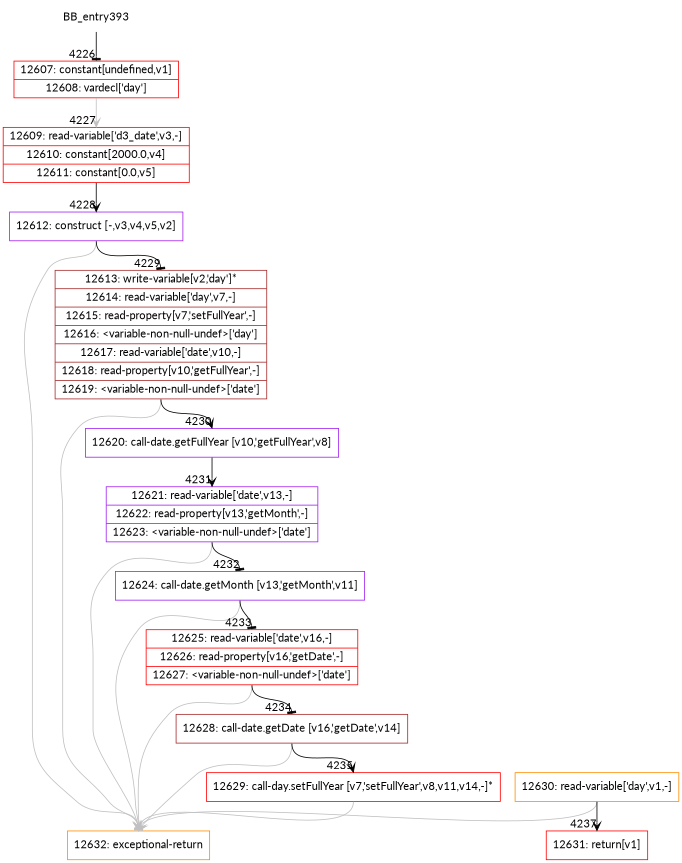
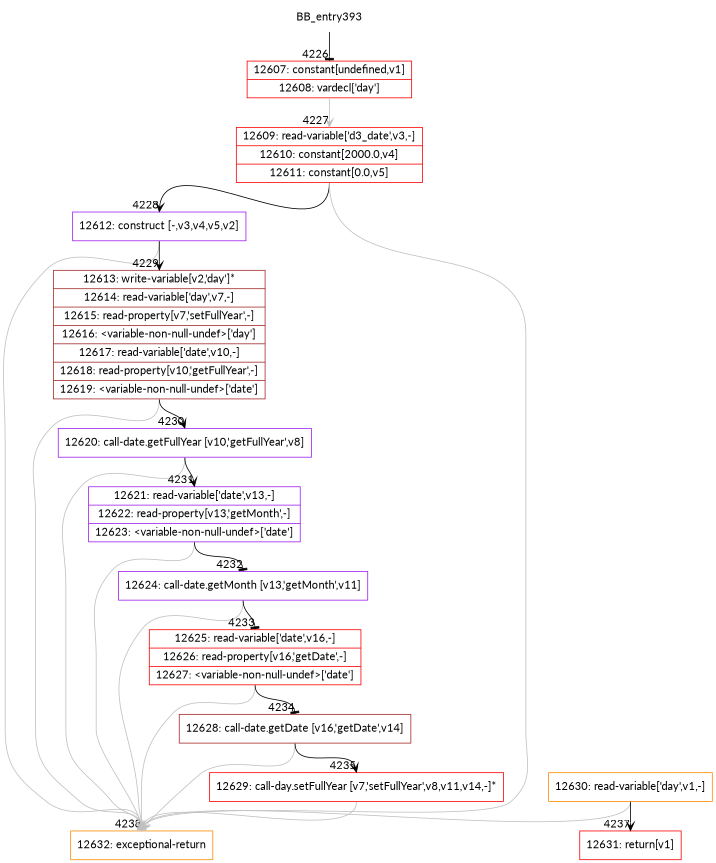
(127, 256) -> (159, 252)
none -> (66, 609)
none -> (526, 618)
